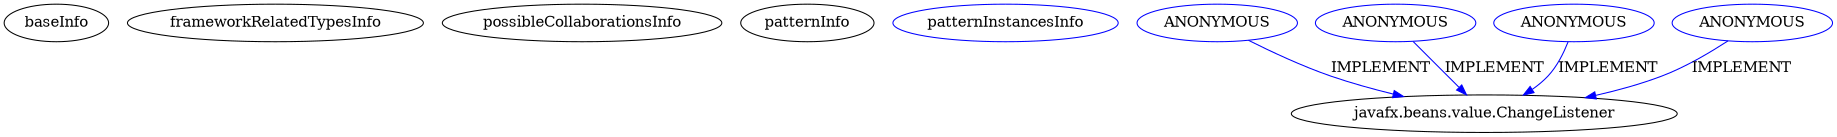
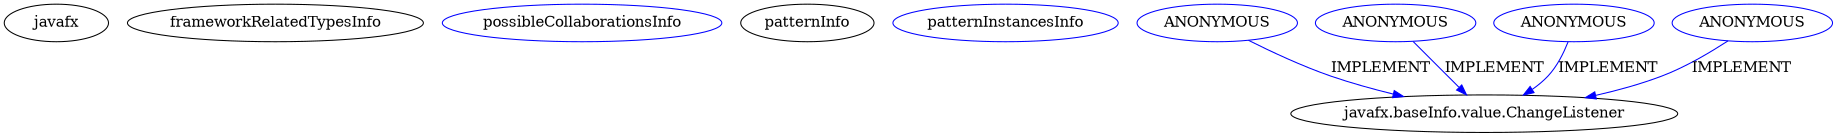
(56, 23) -> (56, 23)
(582, 23) -> (582, 23)
(1484, 114) -> (1484, 114)
